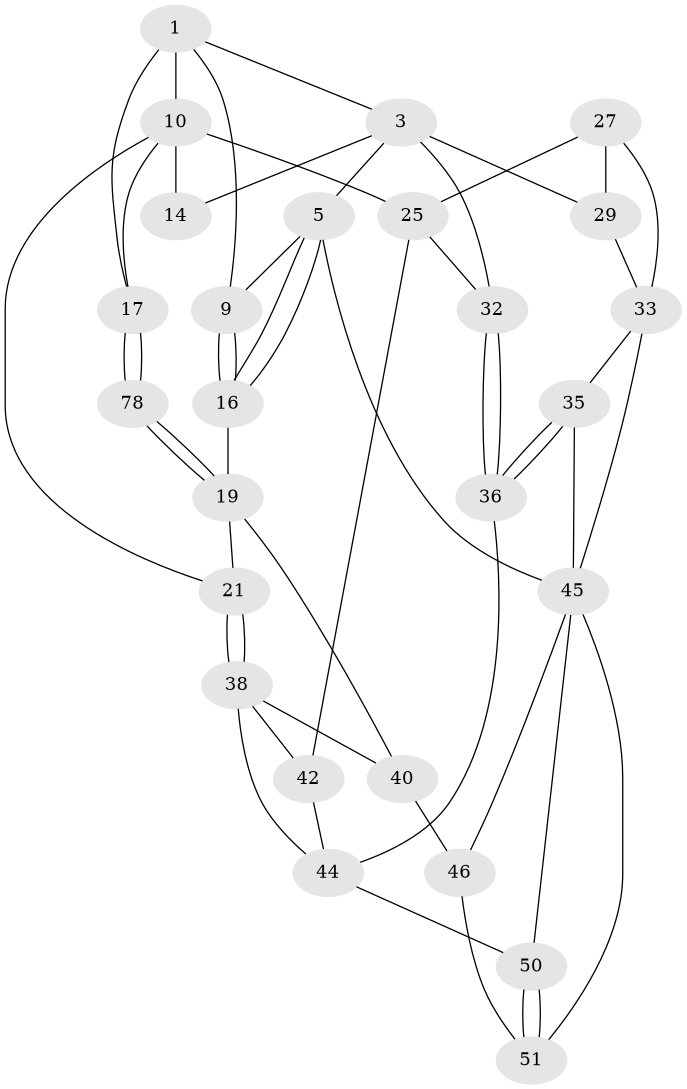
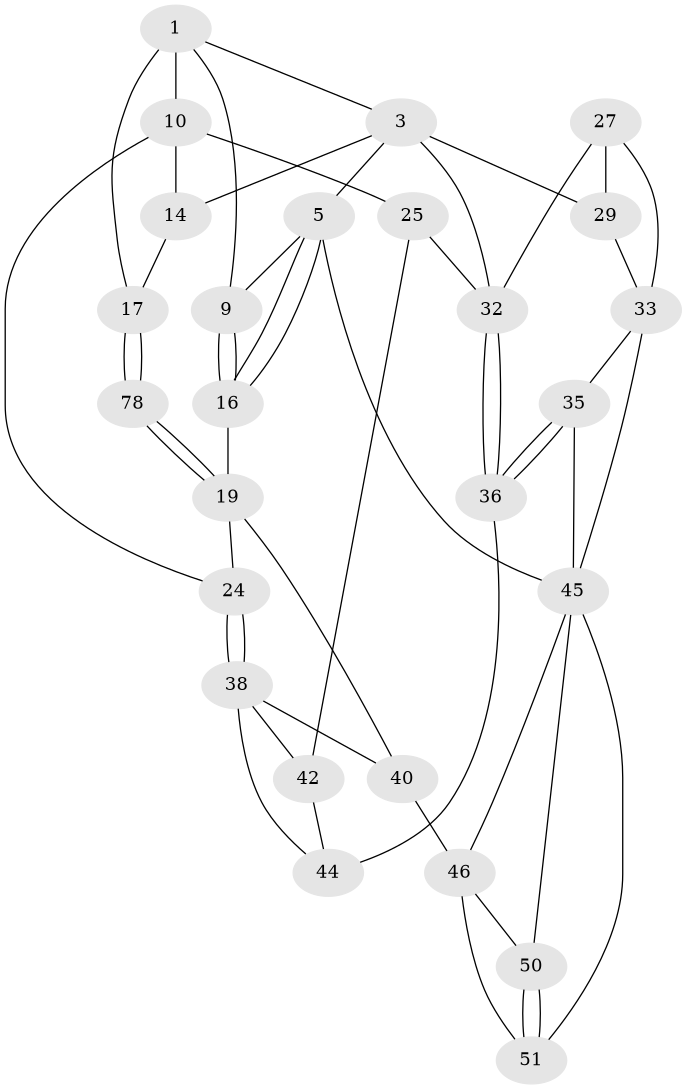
(516, 166) -> (546, 215)
(125, 211) -> (154, 263)
(234, 591) -> (234, 591)
(430, 920) -> (496, 920)
